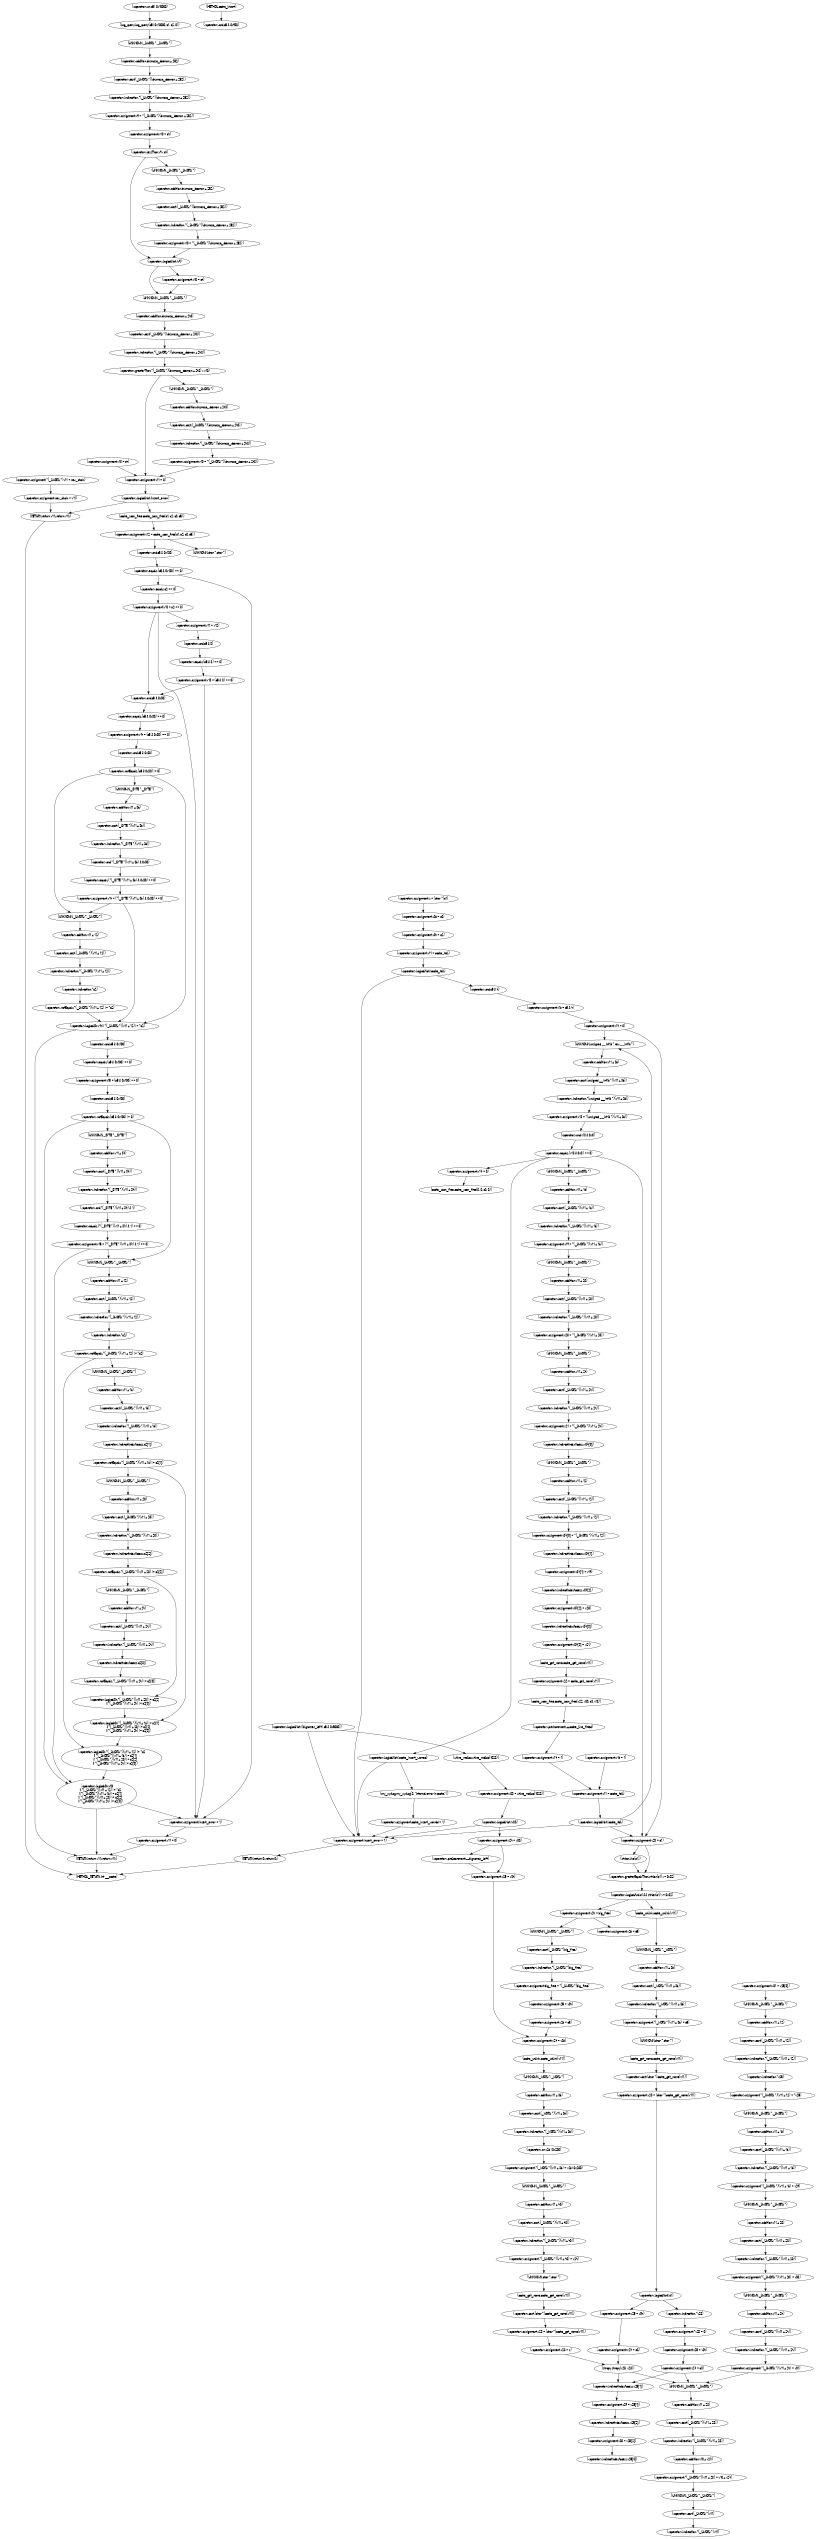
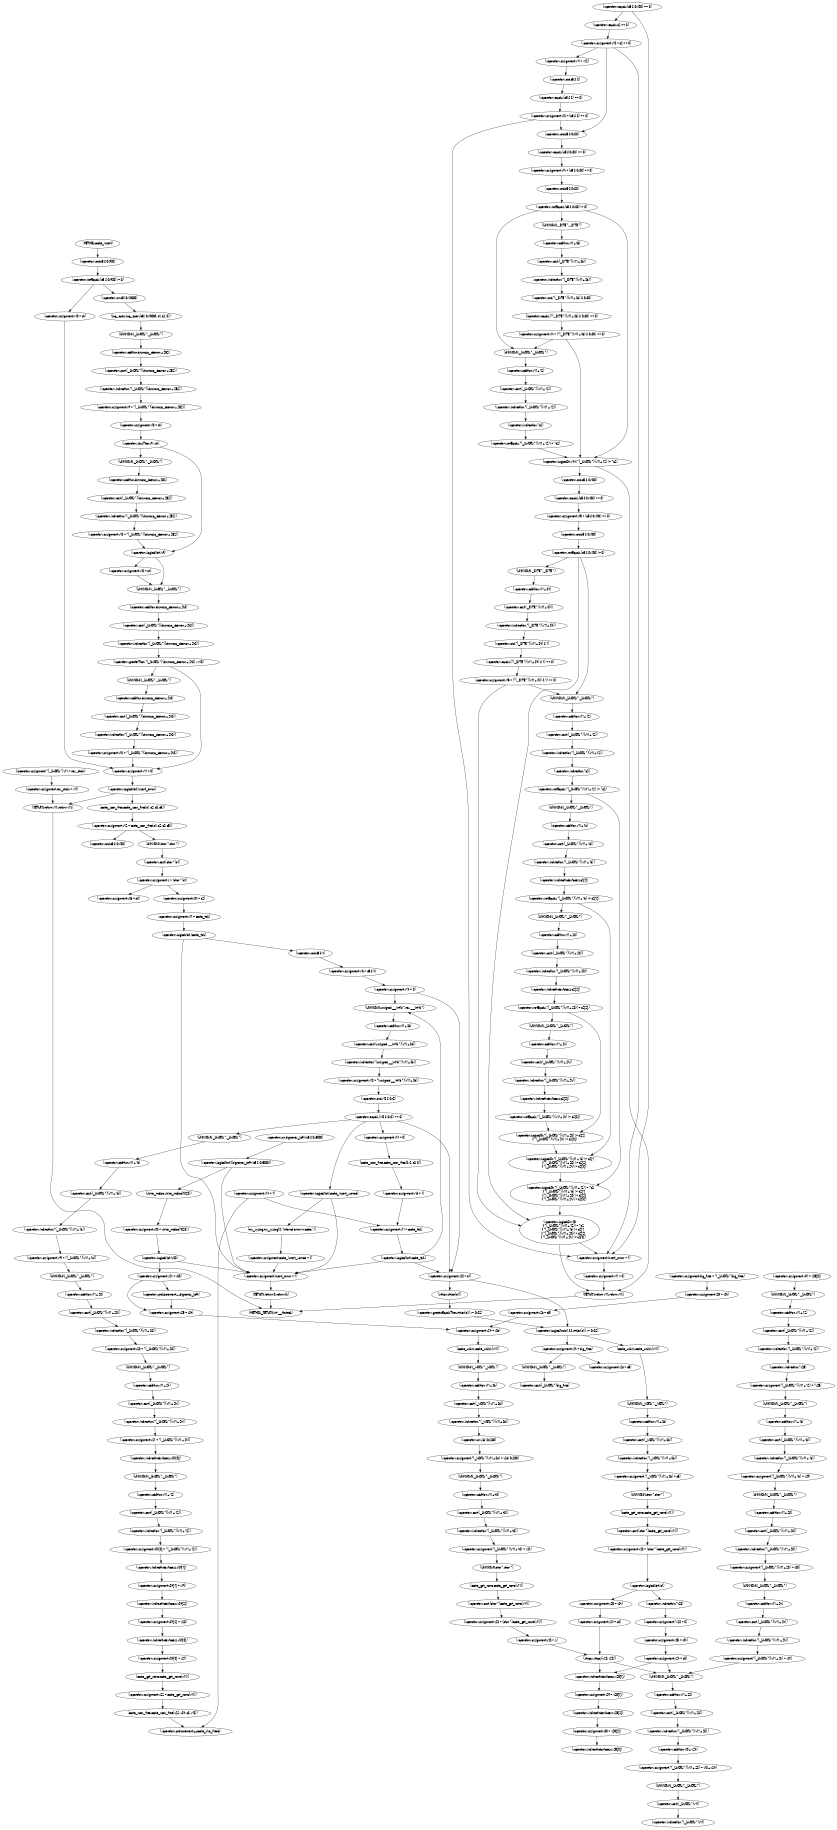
none -> (98, 280)
(156, 561) -> none
none -> (162, 862)
(423, 925) -> (172, 889)
none -> (295, 1138)
none -> (397, 1177)
(566, 1702) -> (163, 1713)
(554, 1742) -> (218, 1460)
(649, 1858) -> (526, 1292)
(631, 1859) -> (450, 1295)
(97, 1877) -> (271, 1313)
(552, 1968) -> none
